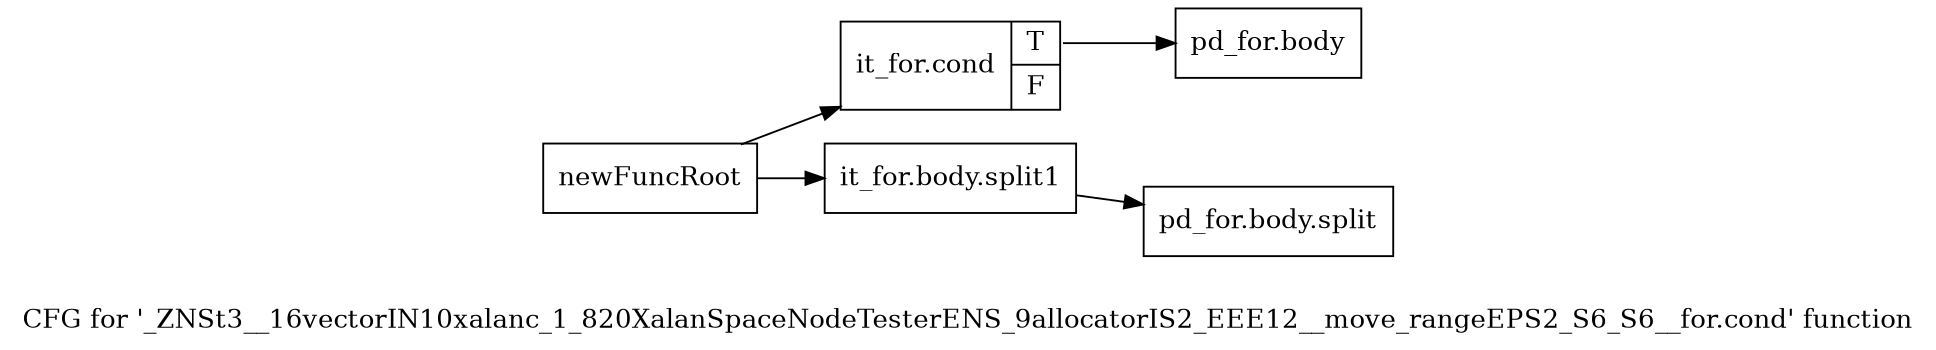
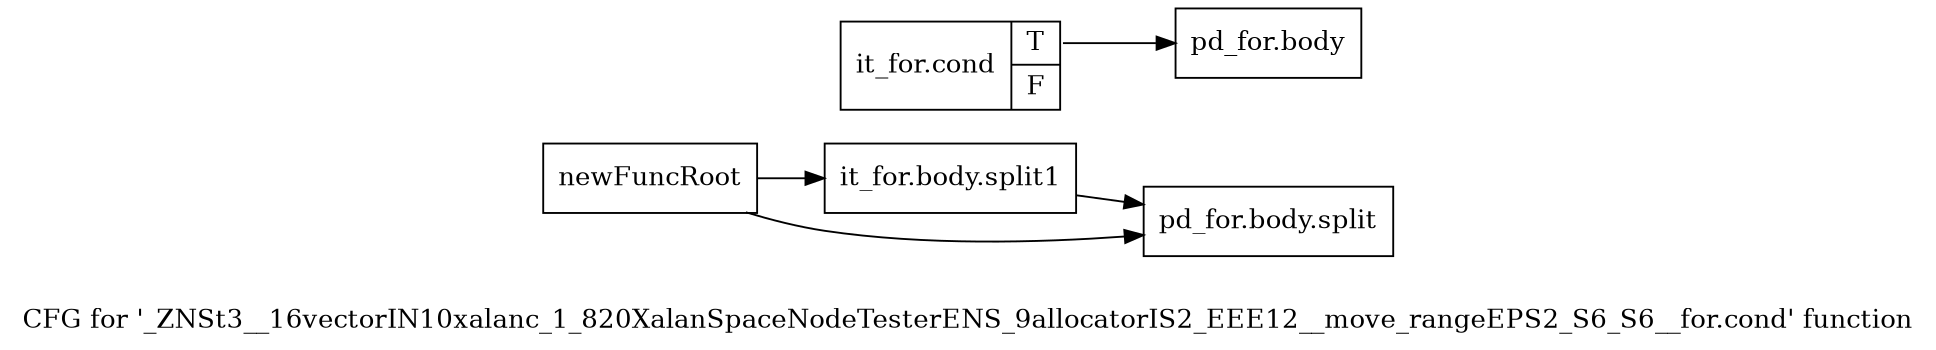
(782, 129) -> (934, 240)
